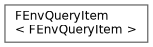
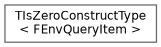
(76, 24) -> (81, 24)
